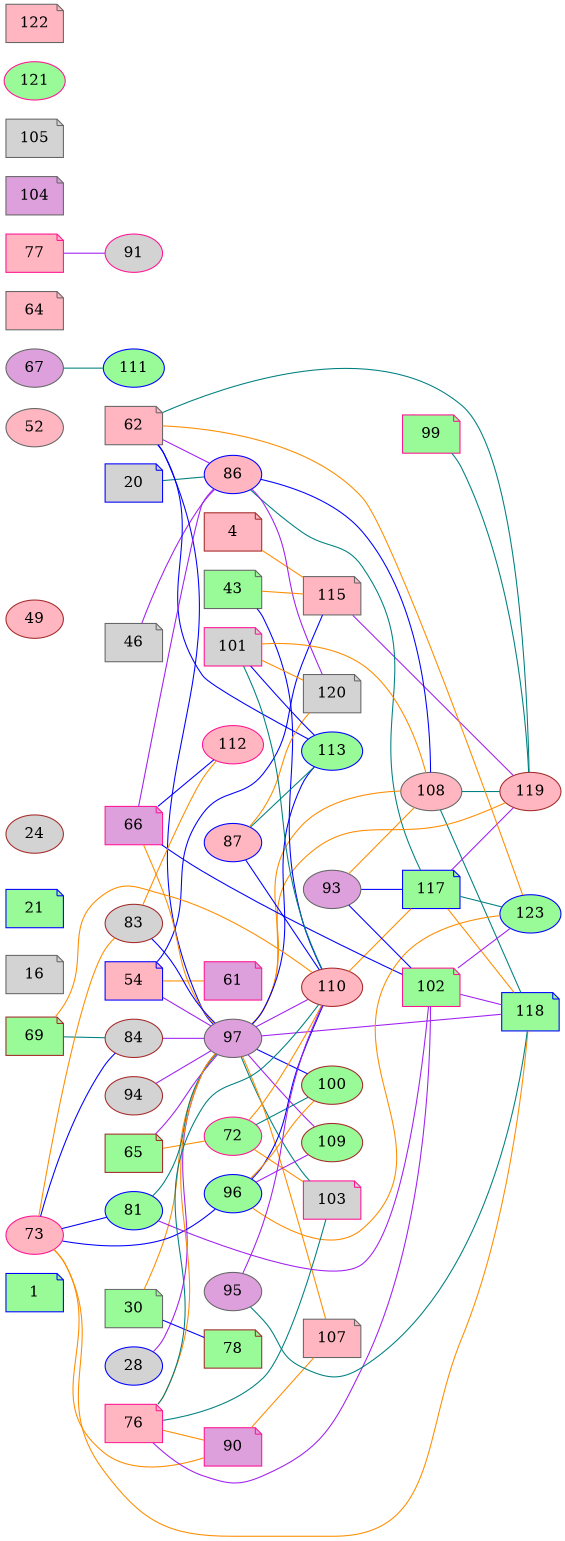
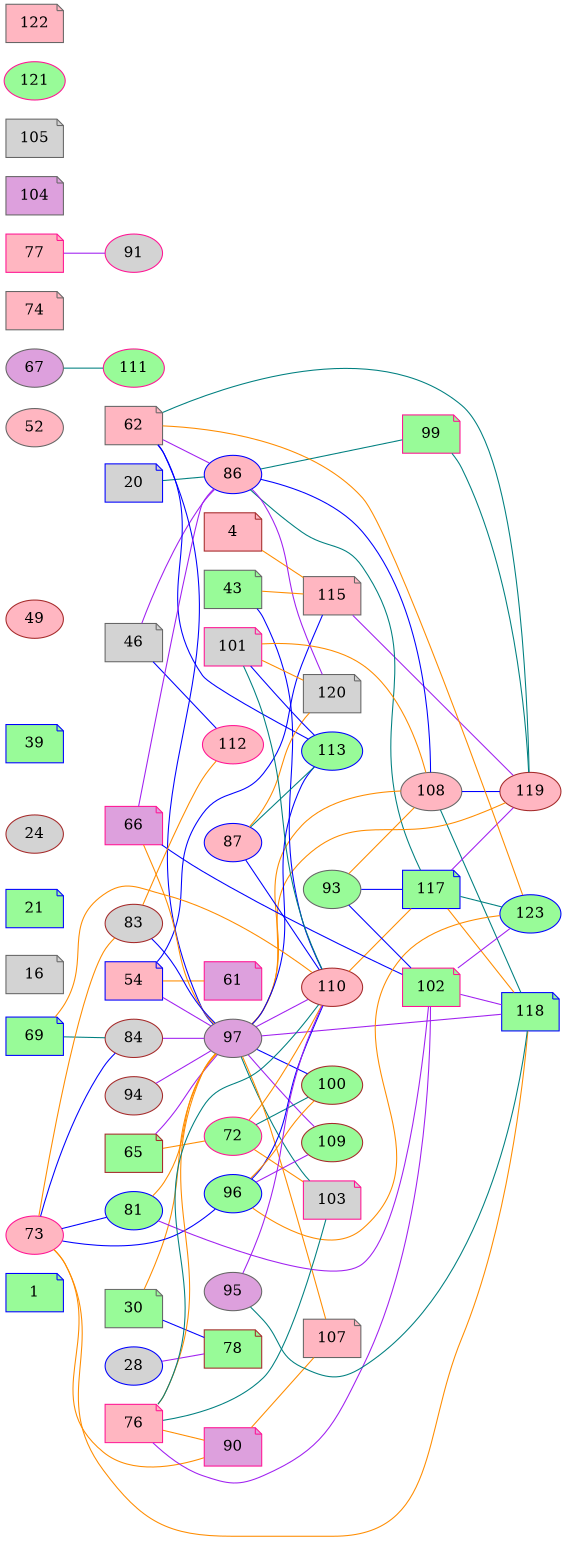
(35, 311) -> (35, 311)
(134, 368) -> (134, 368)
none -> (332, 454)
none -> (35, 744)
(186, 783) -> (183, 693)
(478, 792) -> (478, 792)
(332, 889) -> (332, 889)
(35, 1036) -> (35, 1036)
(185, 1125) -> (185, 1125)
(185, 1203) -> (186, 1357)
